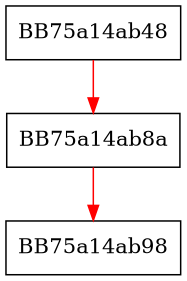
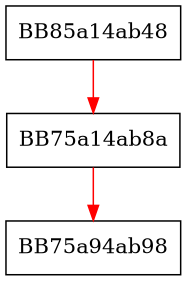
(93, 33) -> (93, 33)
(93, 248) -> (93, 248)
